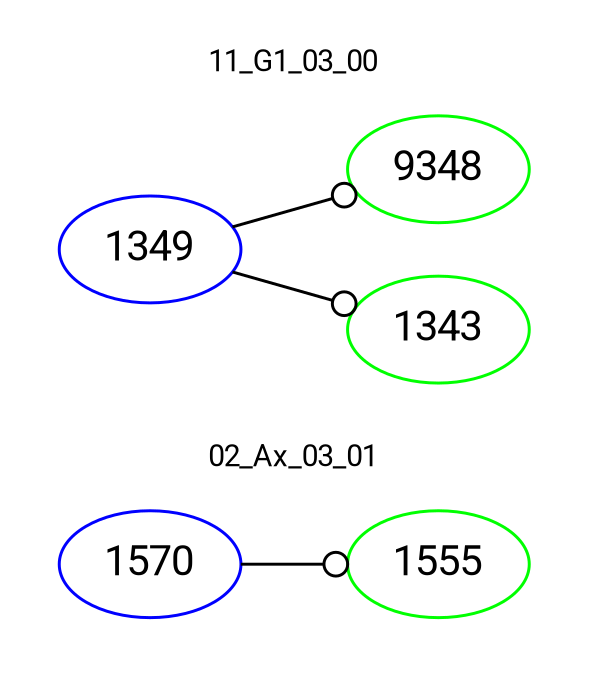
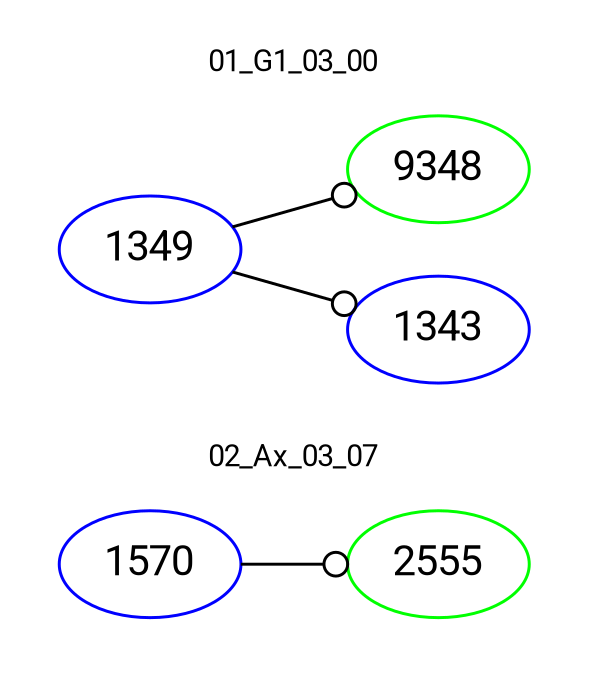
(294, 64) -> (294, 64)
(438, 330) -> (438, 330)
(294, 459) -> (294, 459)
(438, 564) -> (438, 564)
